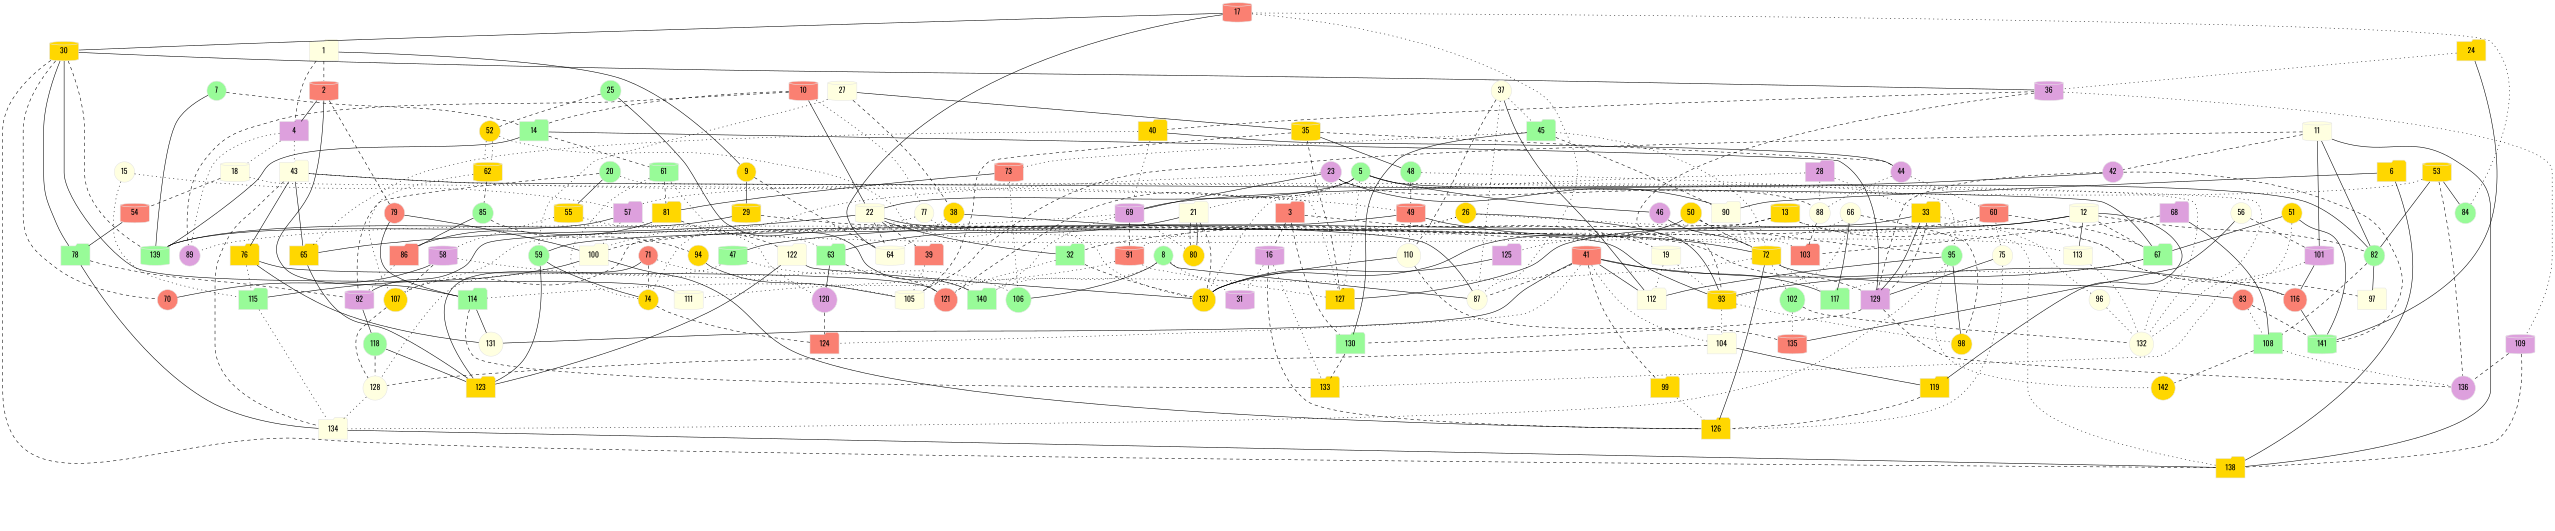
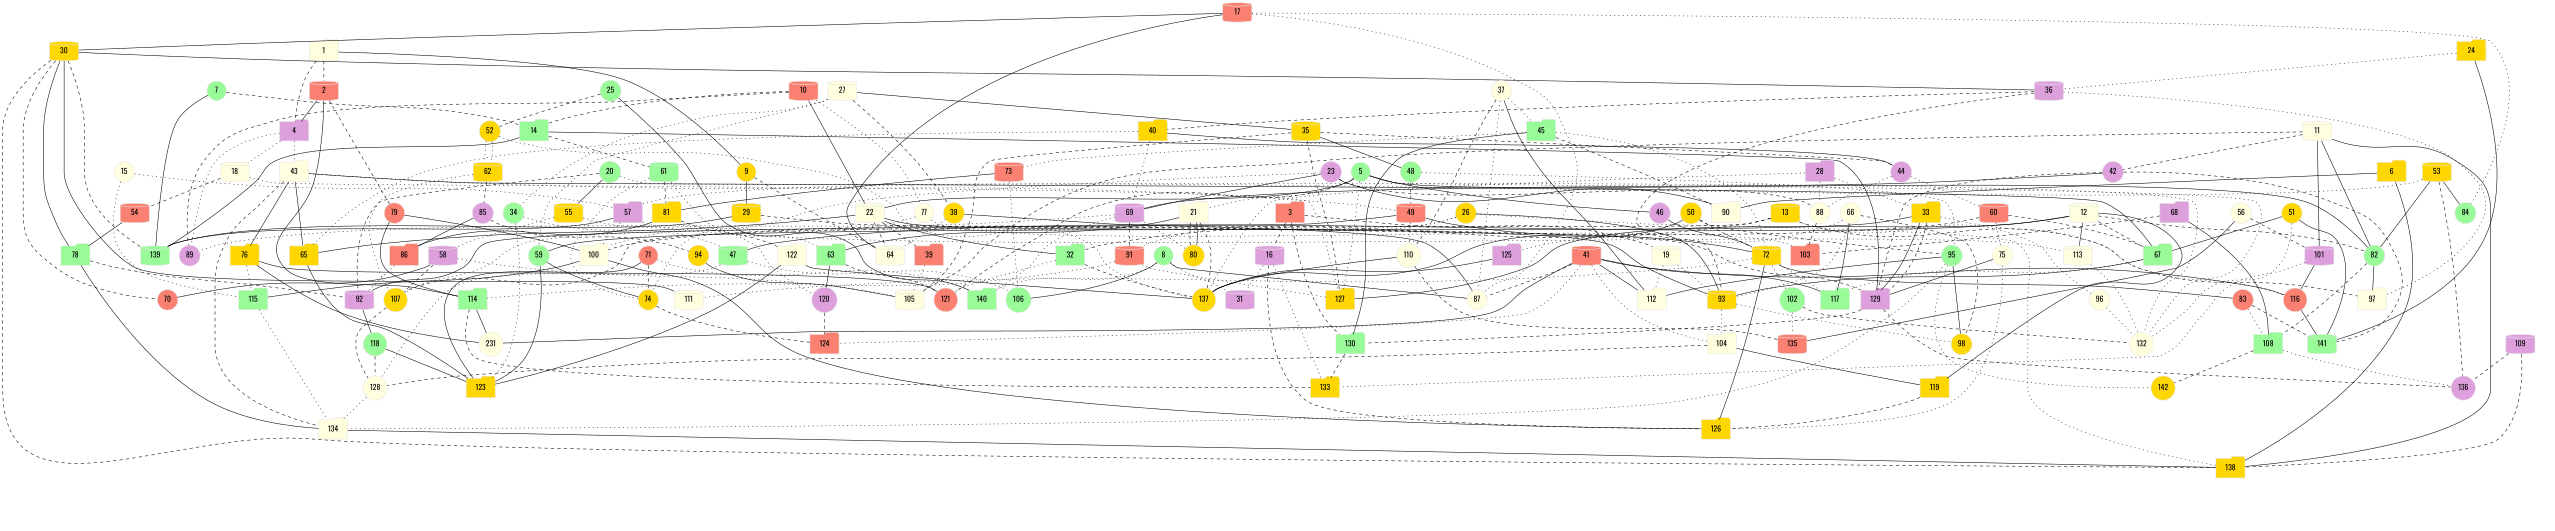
(2397, 122) -> (2359, 126)
(483, 213) -> (483, 213)
none -> (514, 213)
(491, 344) -> (491, 344)
(1665, 388) -> none
